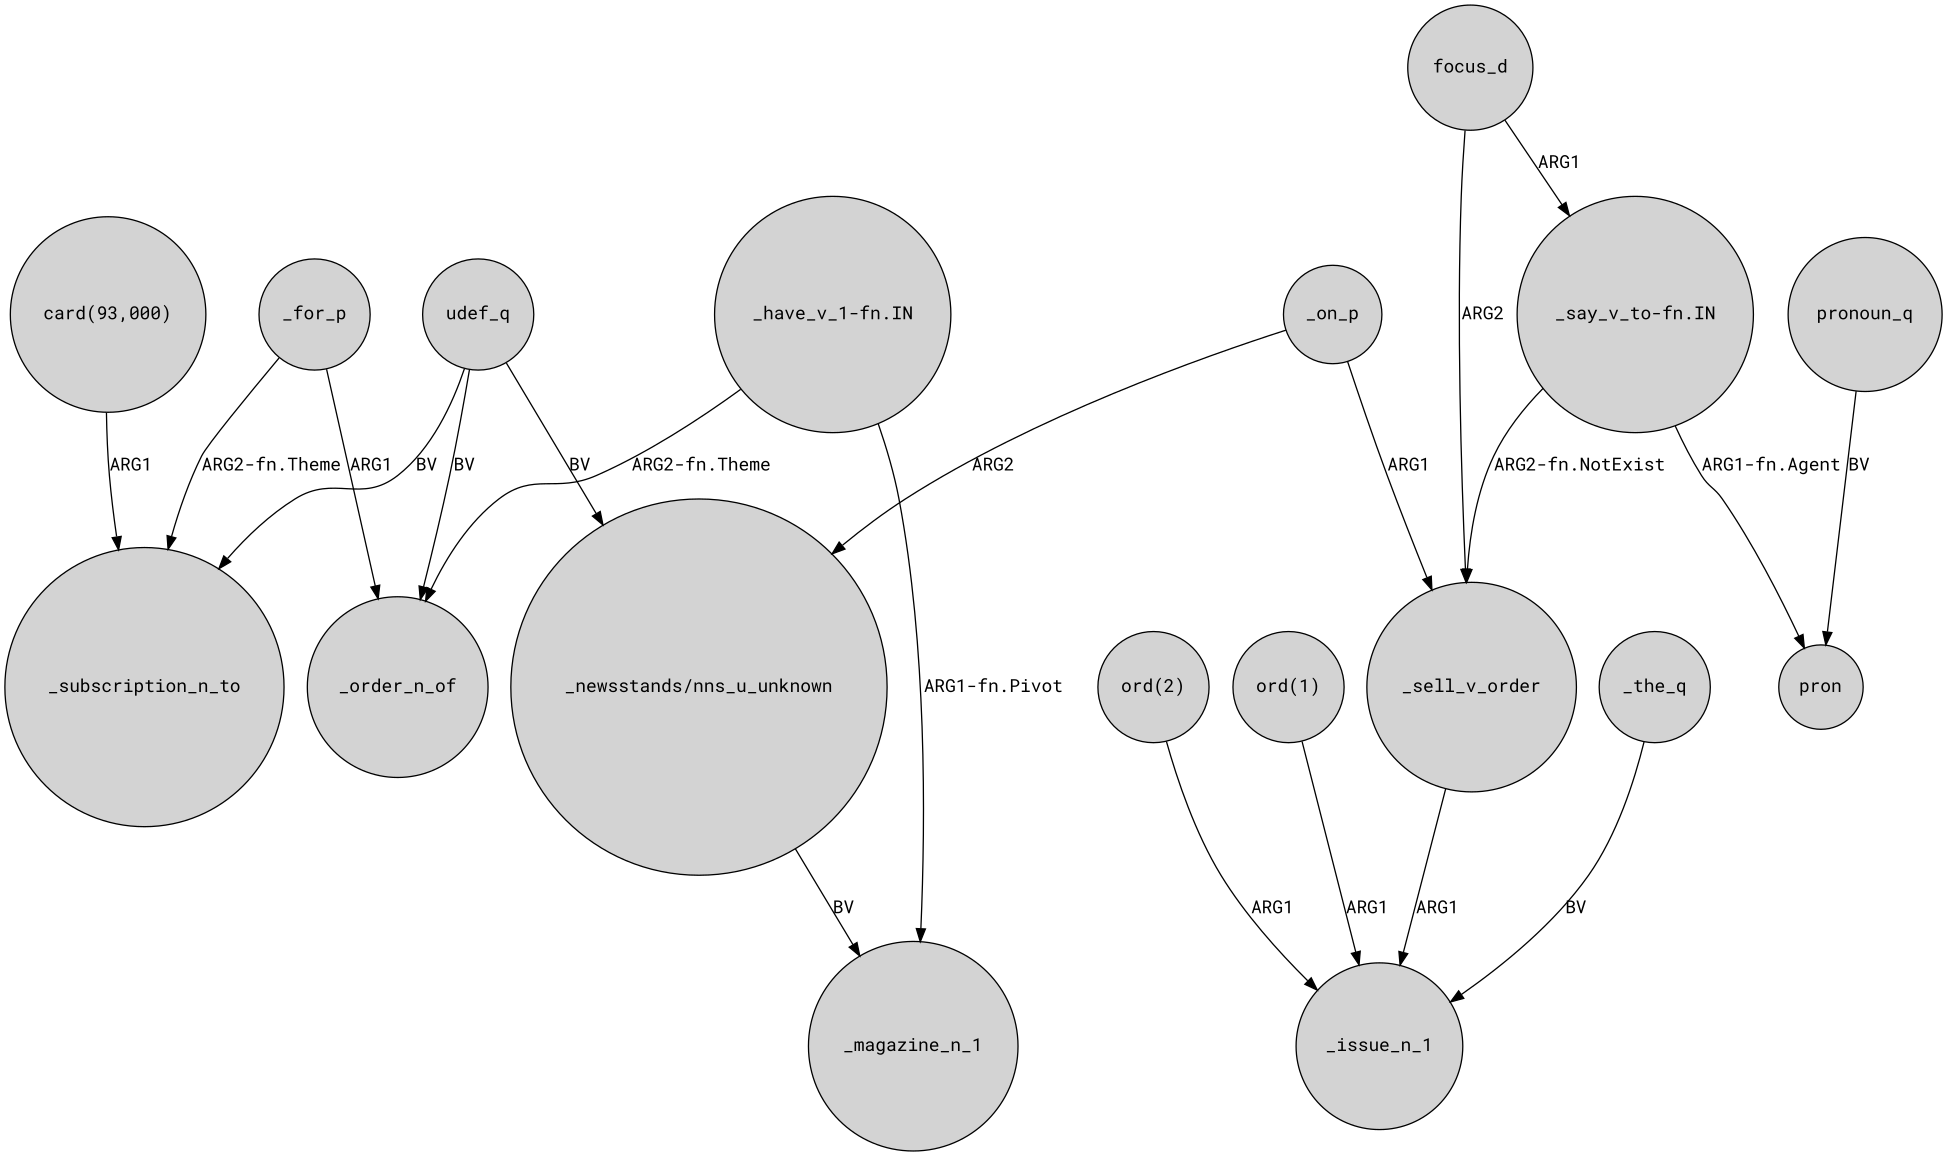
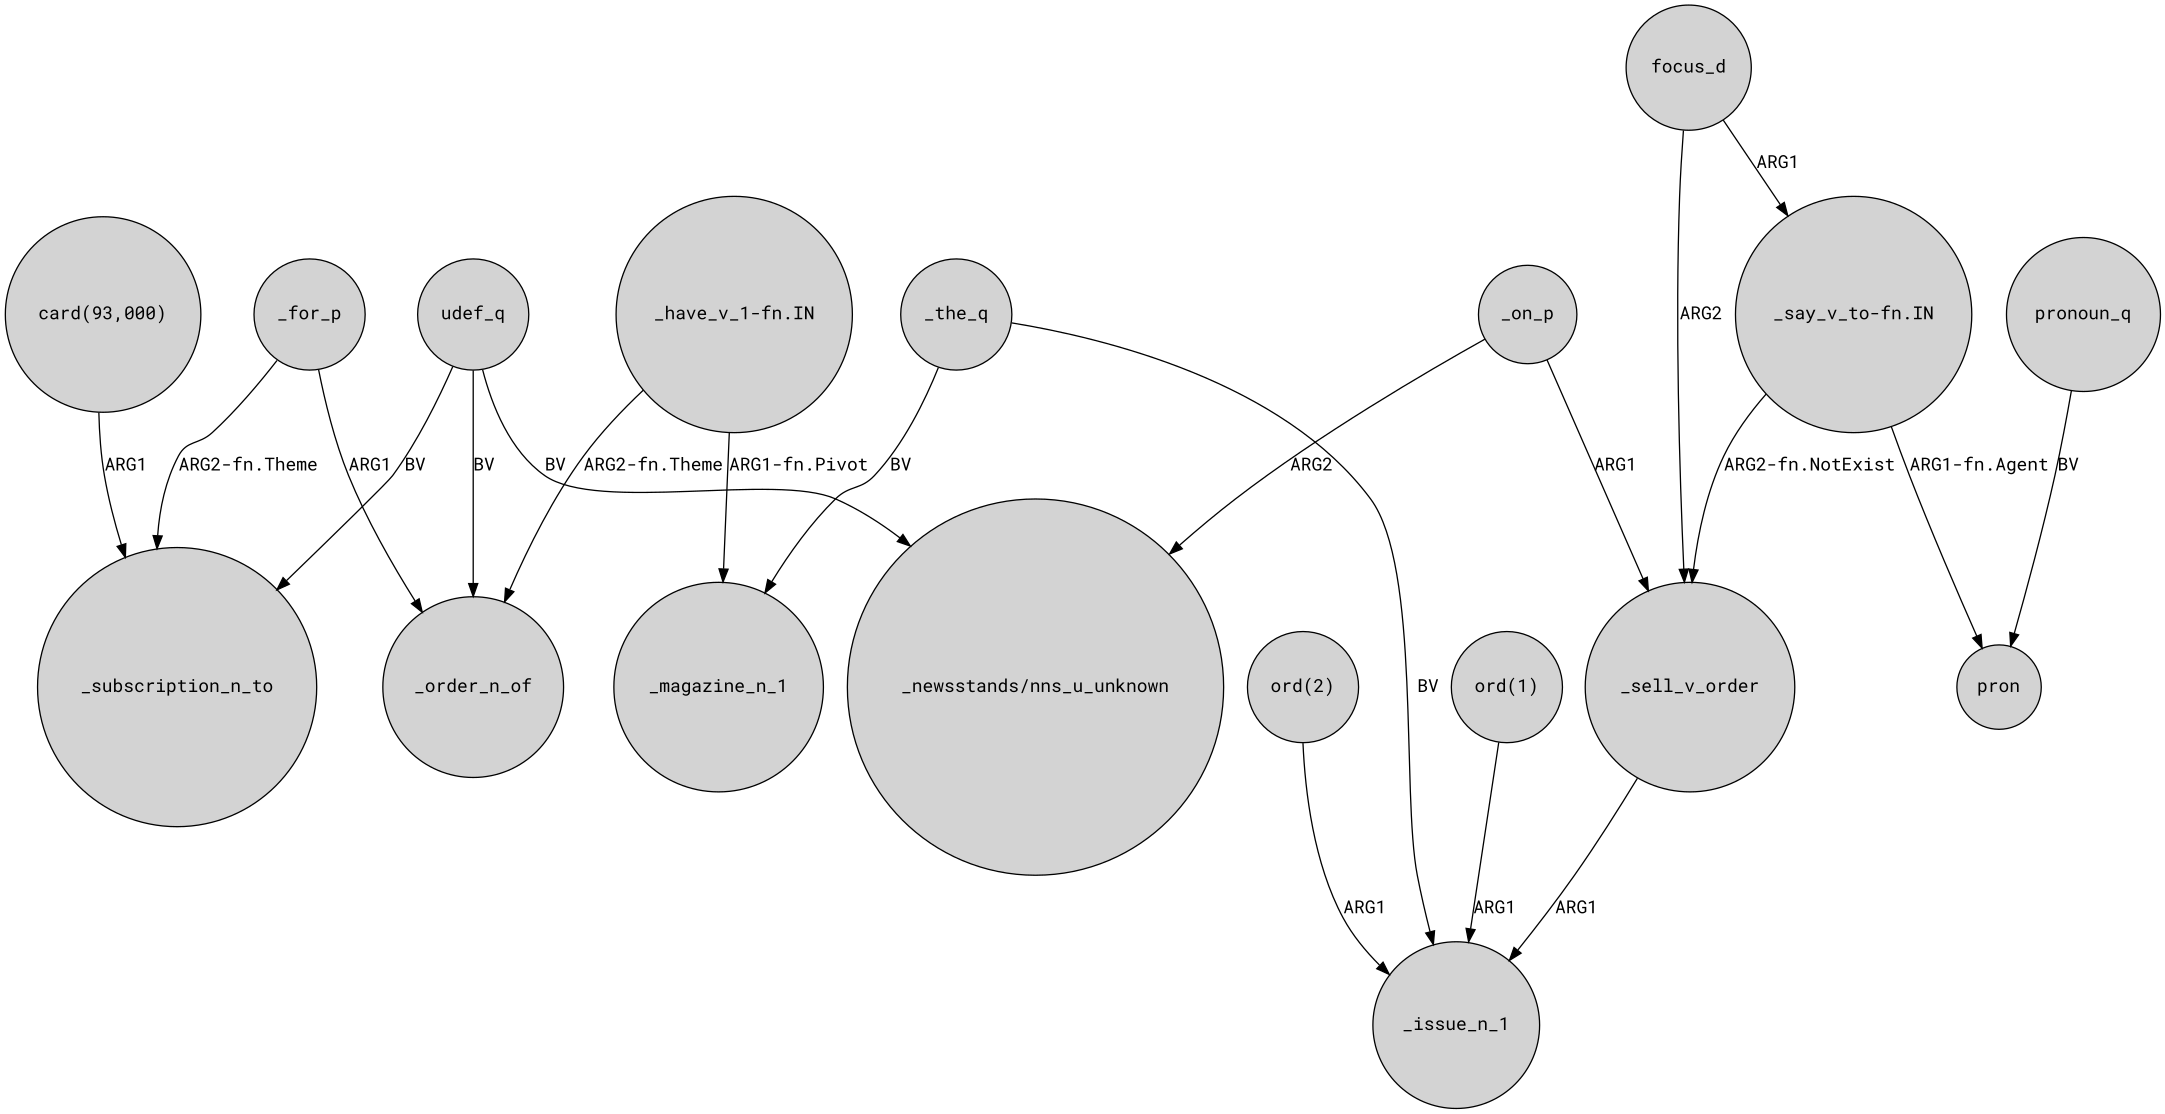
(824, 897) -> (865, 483)
